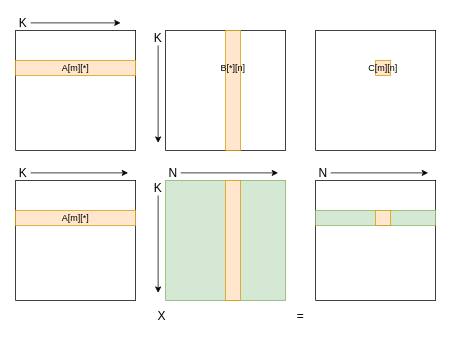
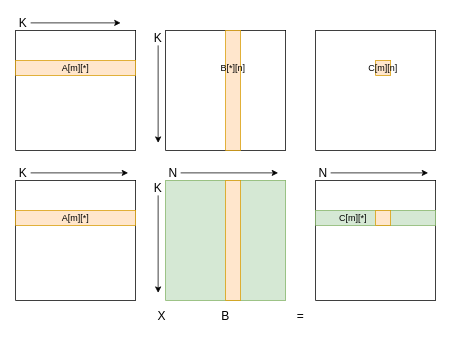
none -> (353, 218)
none -> (225, 315)
